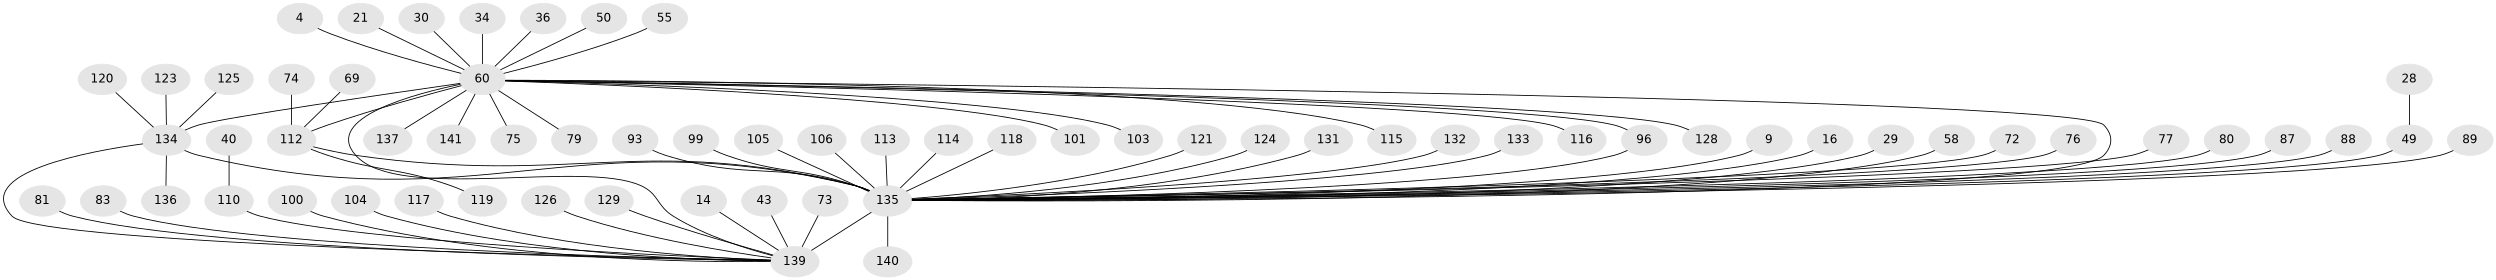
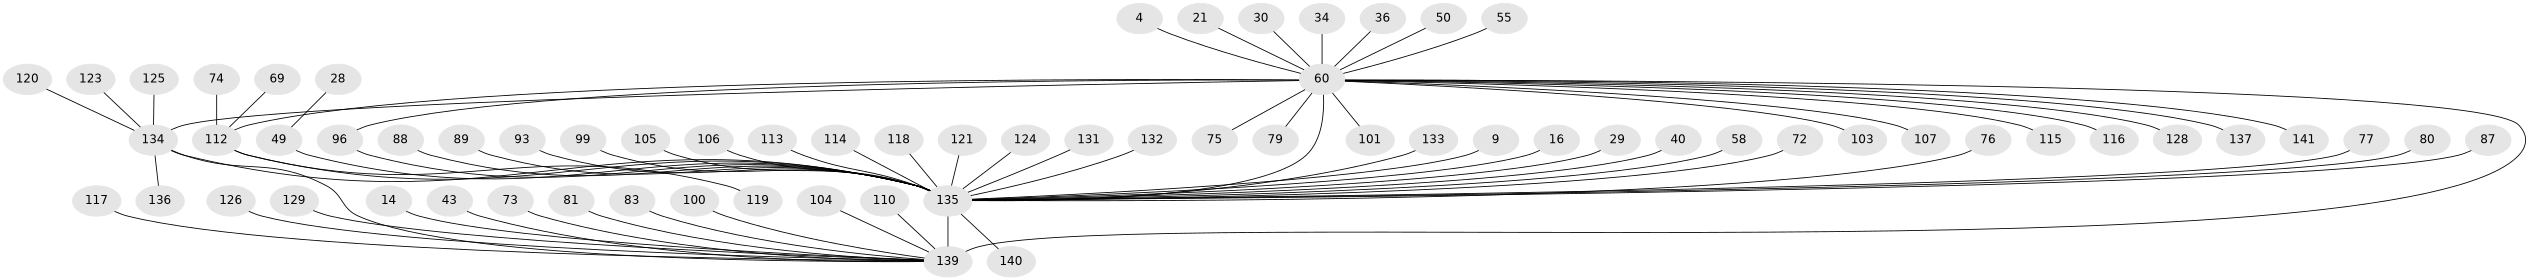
none -> (1926, 140)
(229, 171) -> (1318, 189)
